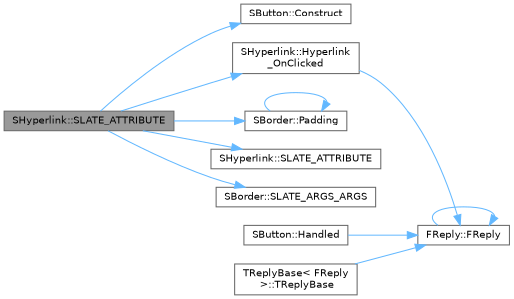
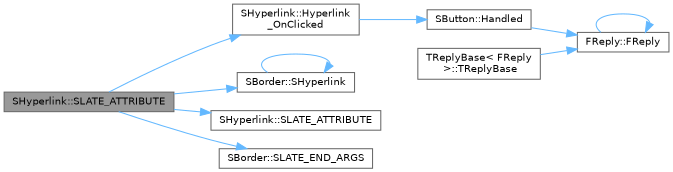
(296, 14) -> none
(296, 121) -> (296, 82)
(422, 133) -> (388, 20)
(296, 197) -> (296, 158)
